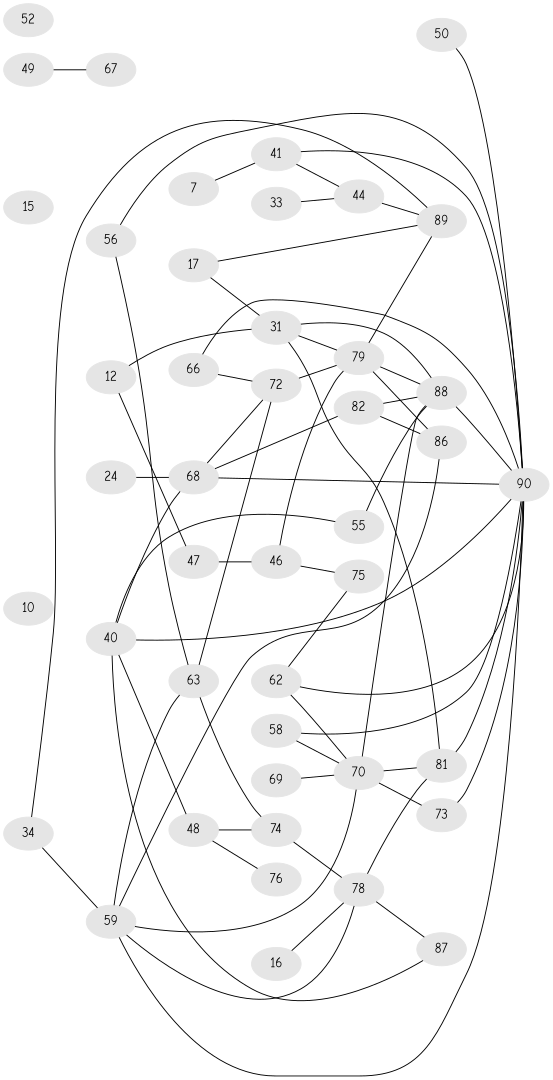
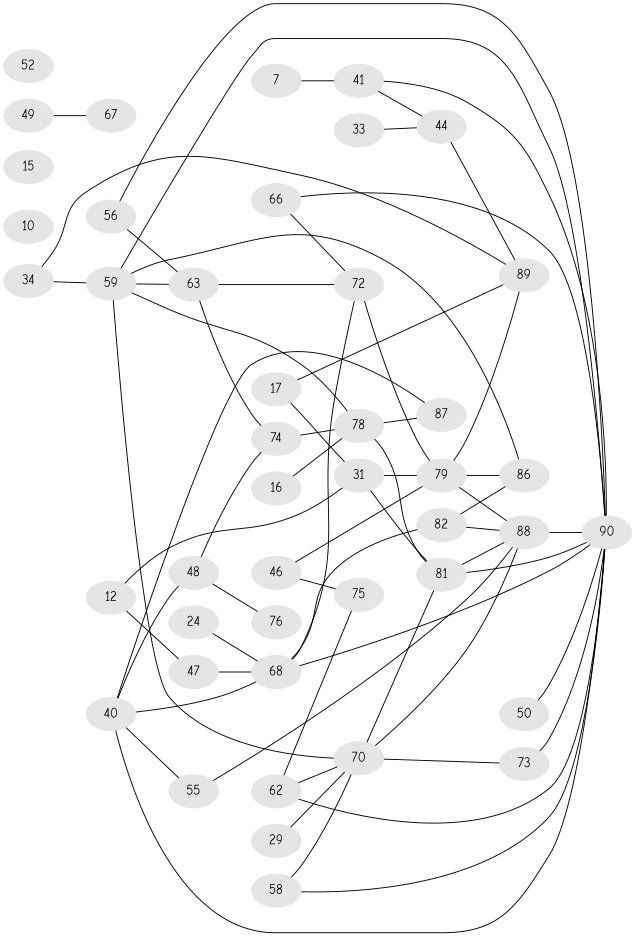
(368, 328) -> (483, 554)
(235, 562) -> (235, 672)
(276, 780) -> (276, 841)
